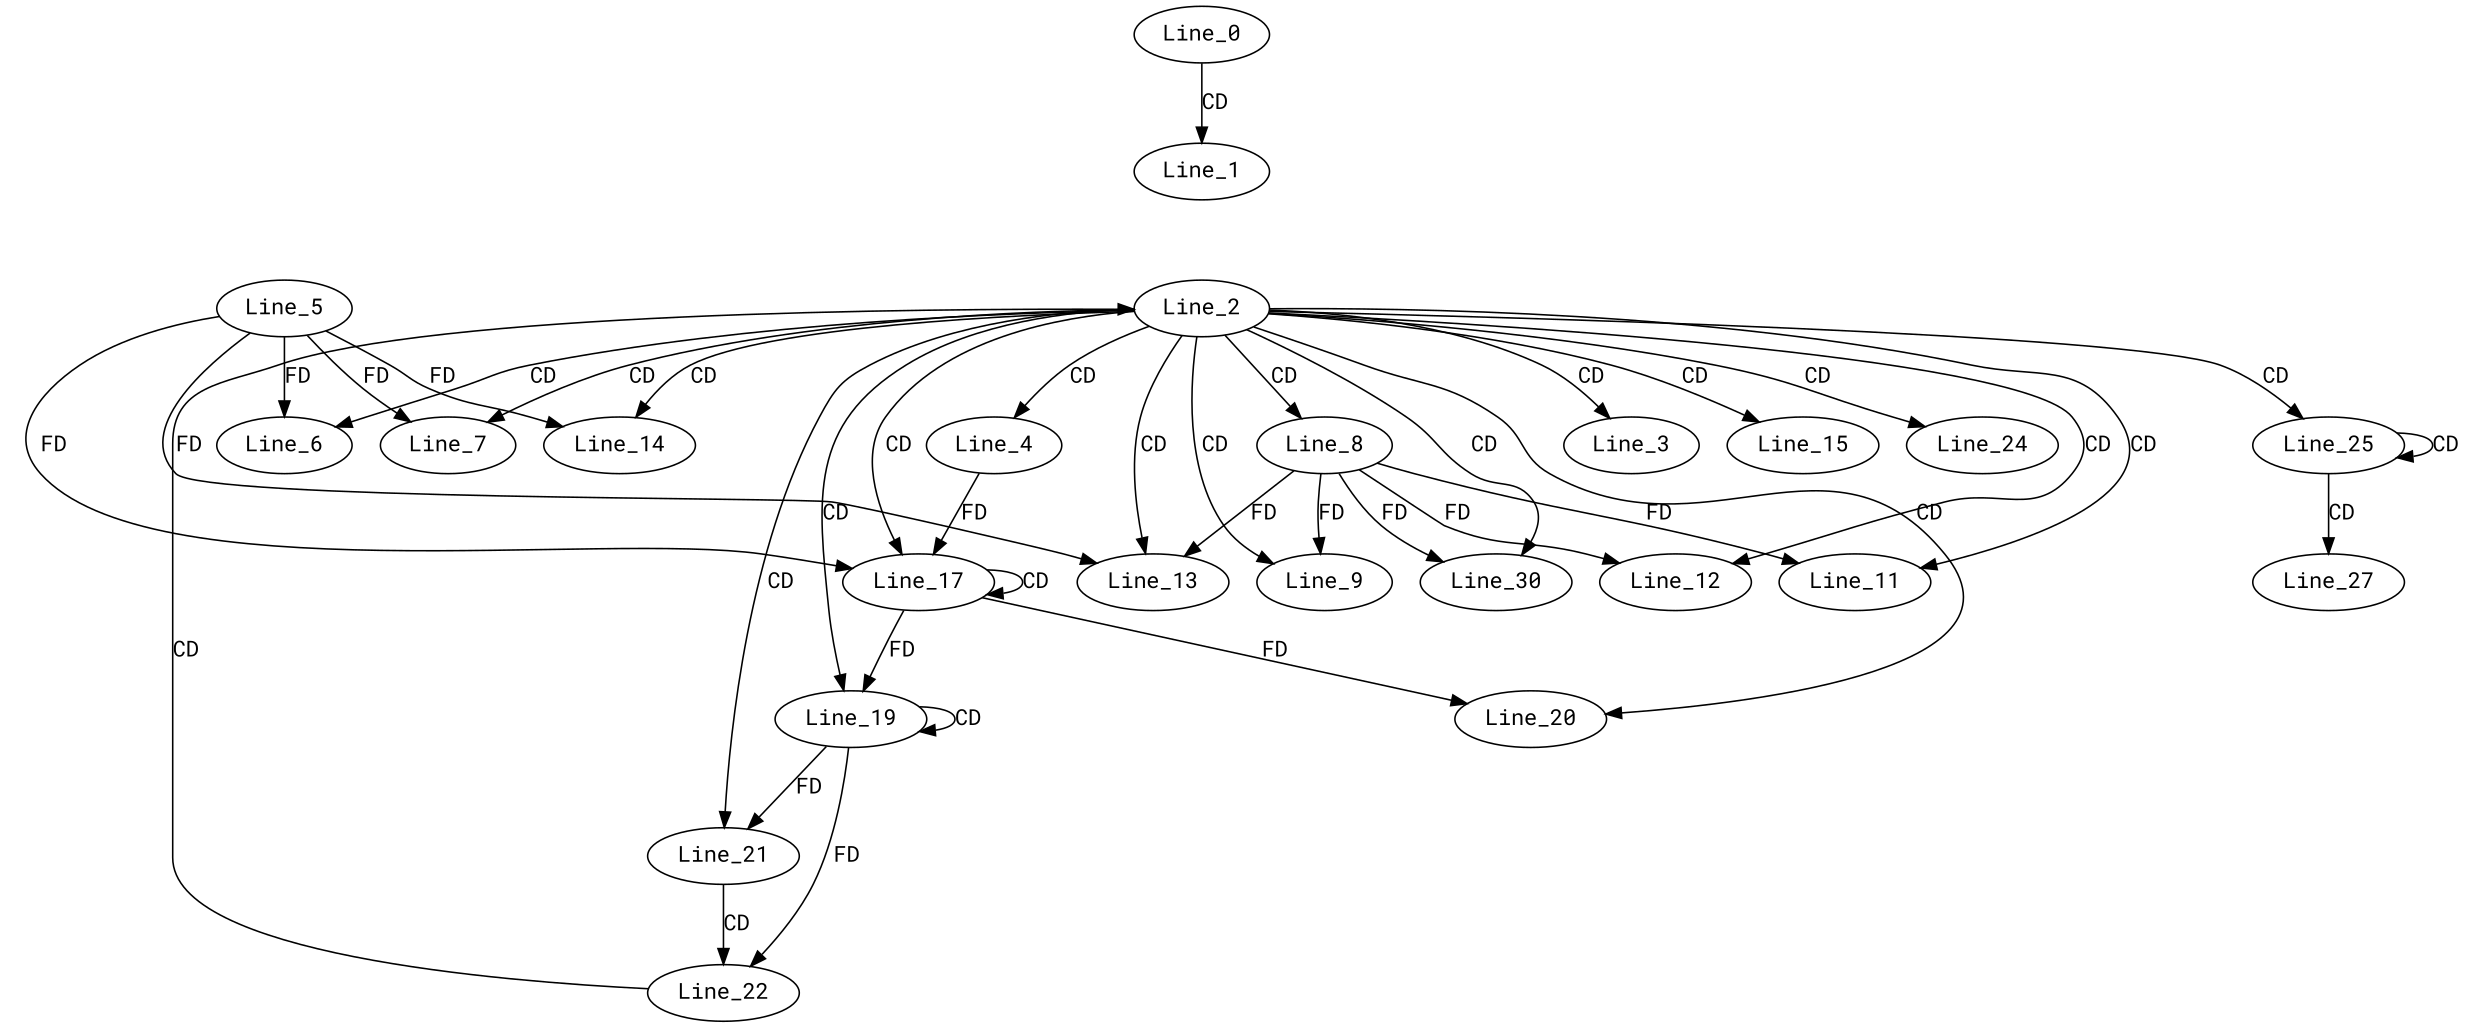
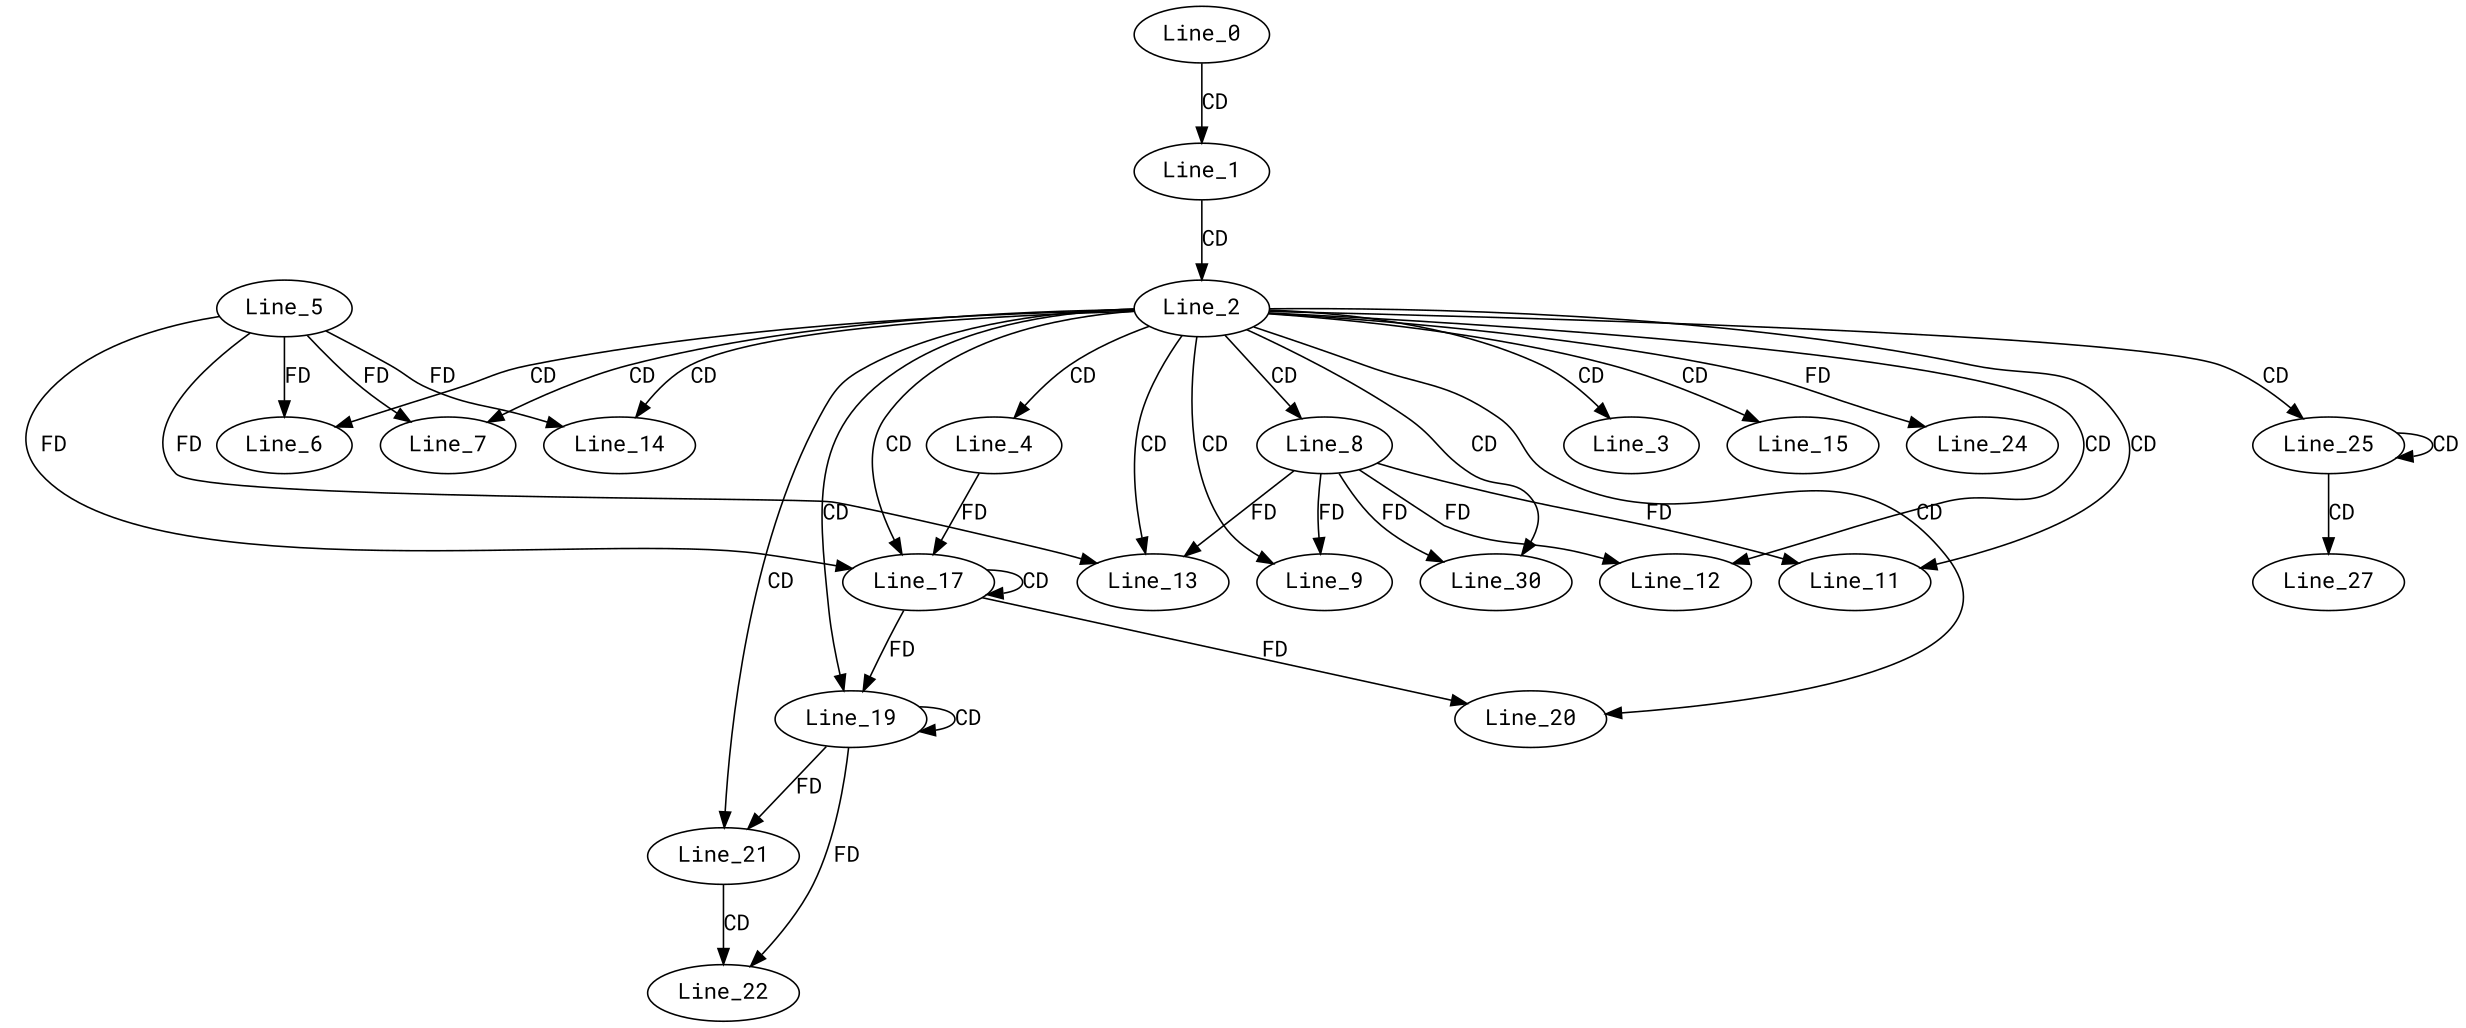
(1818, 377) -> (1818, 377)
(215, 385) -> (1202, 232)
